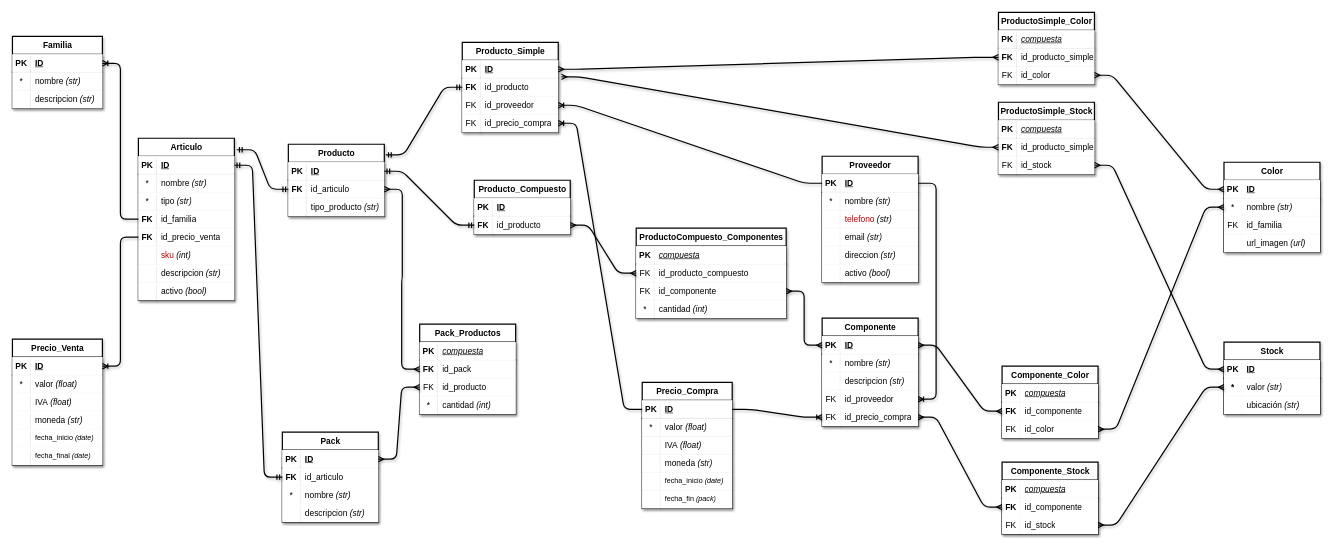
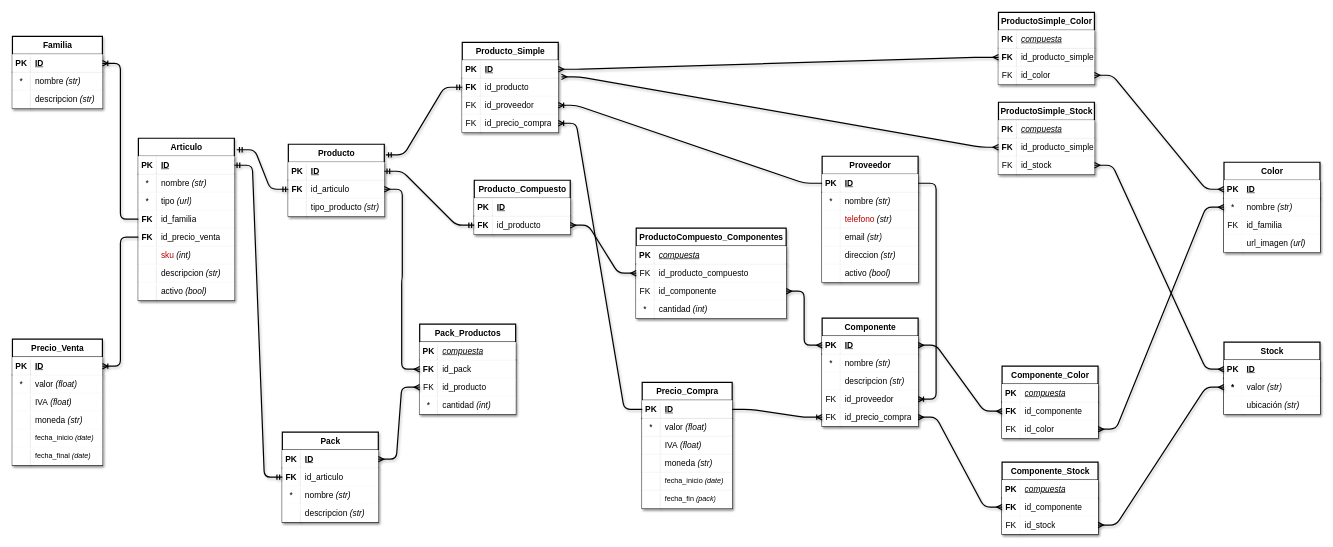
(184, 201) -> (182, 201)
